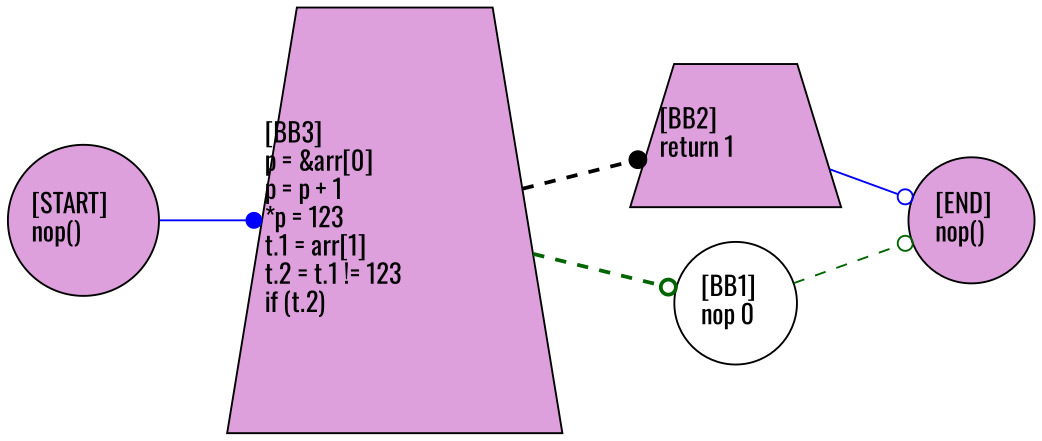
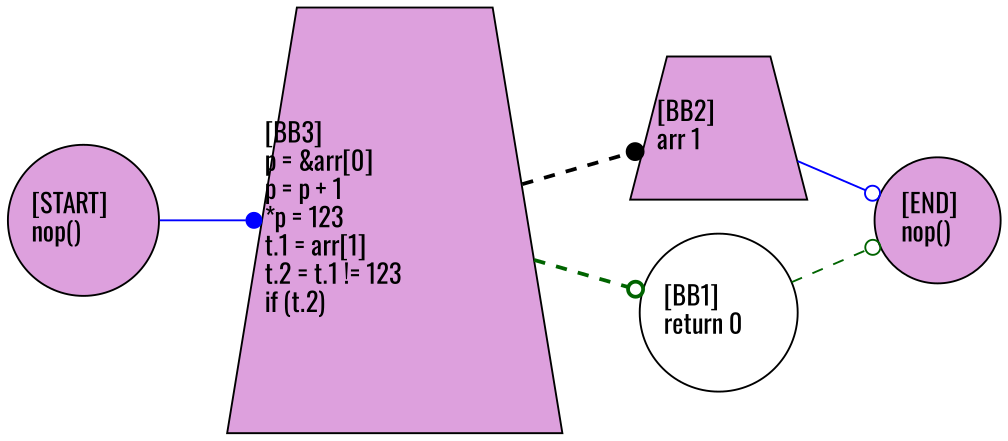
(736, 136) -> (719, 128)
(736, 303) -> (719, 313)
